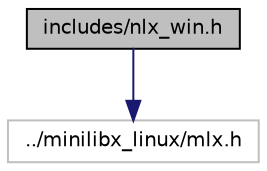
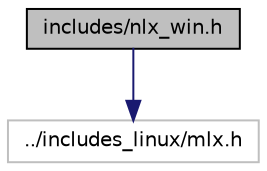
(133, 141) -> (133, 141)
